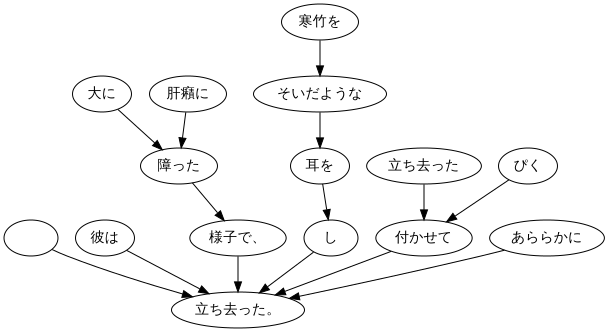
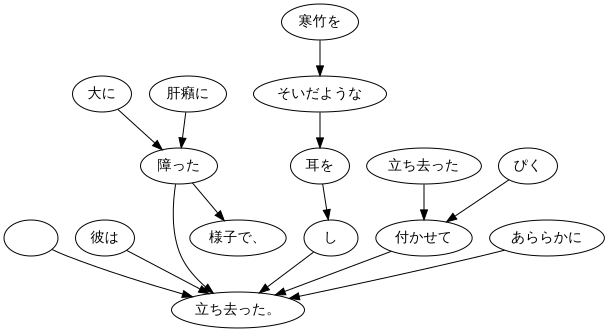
(238, 269) -> (176, 240)
